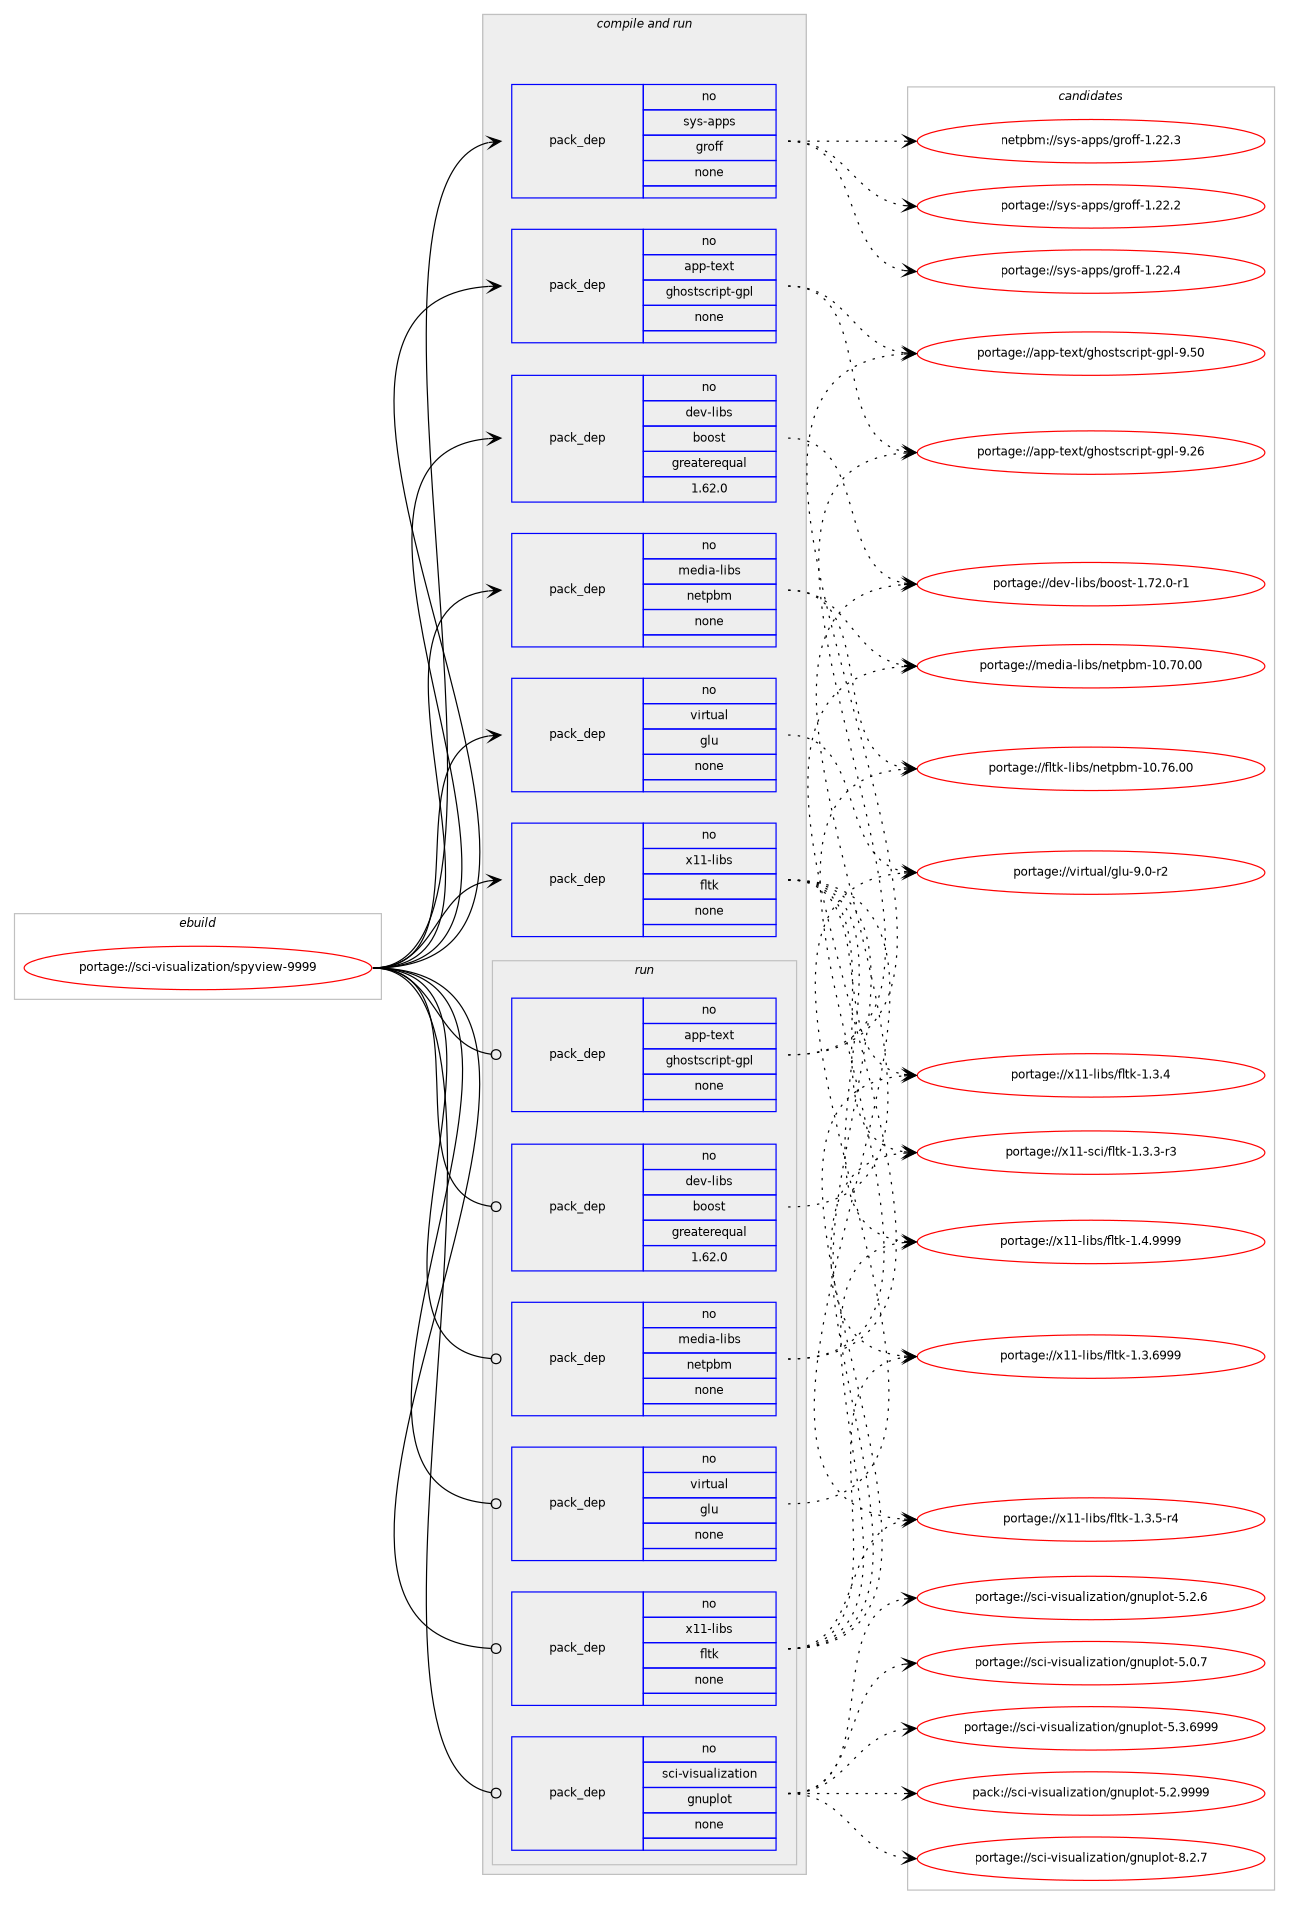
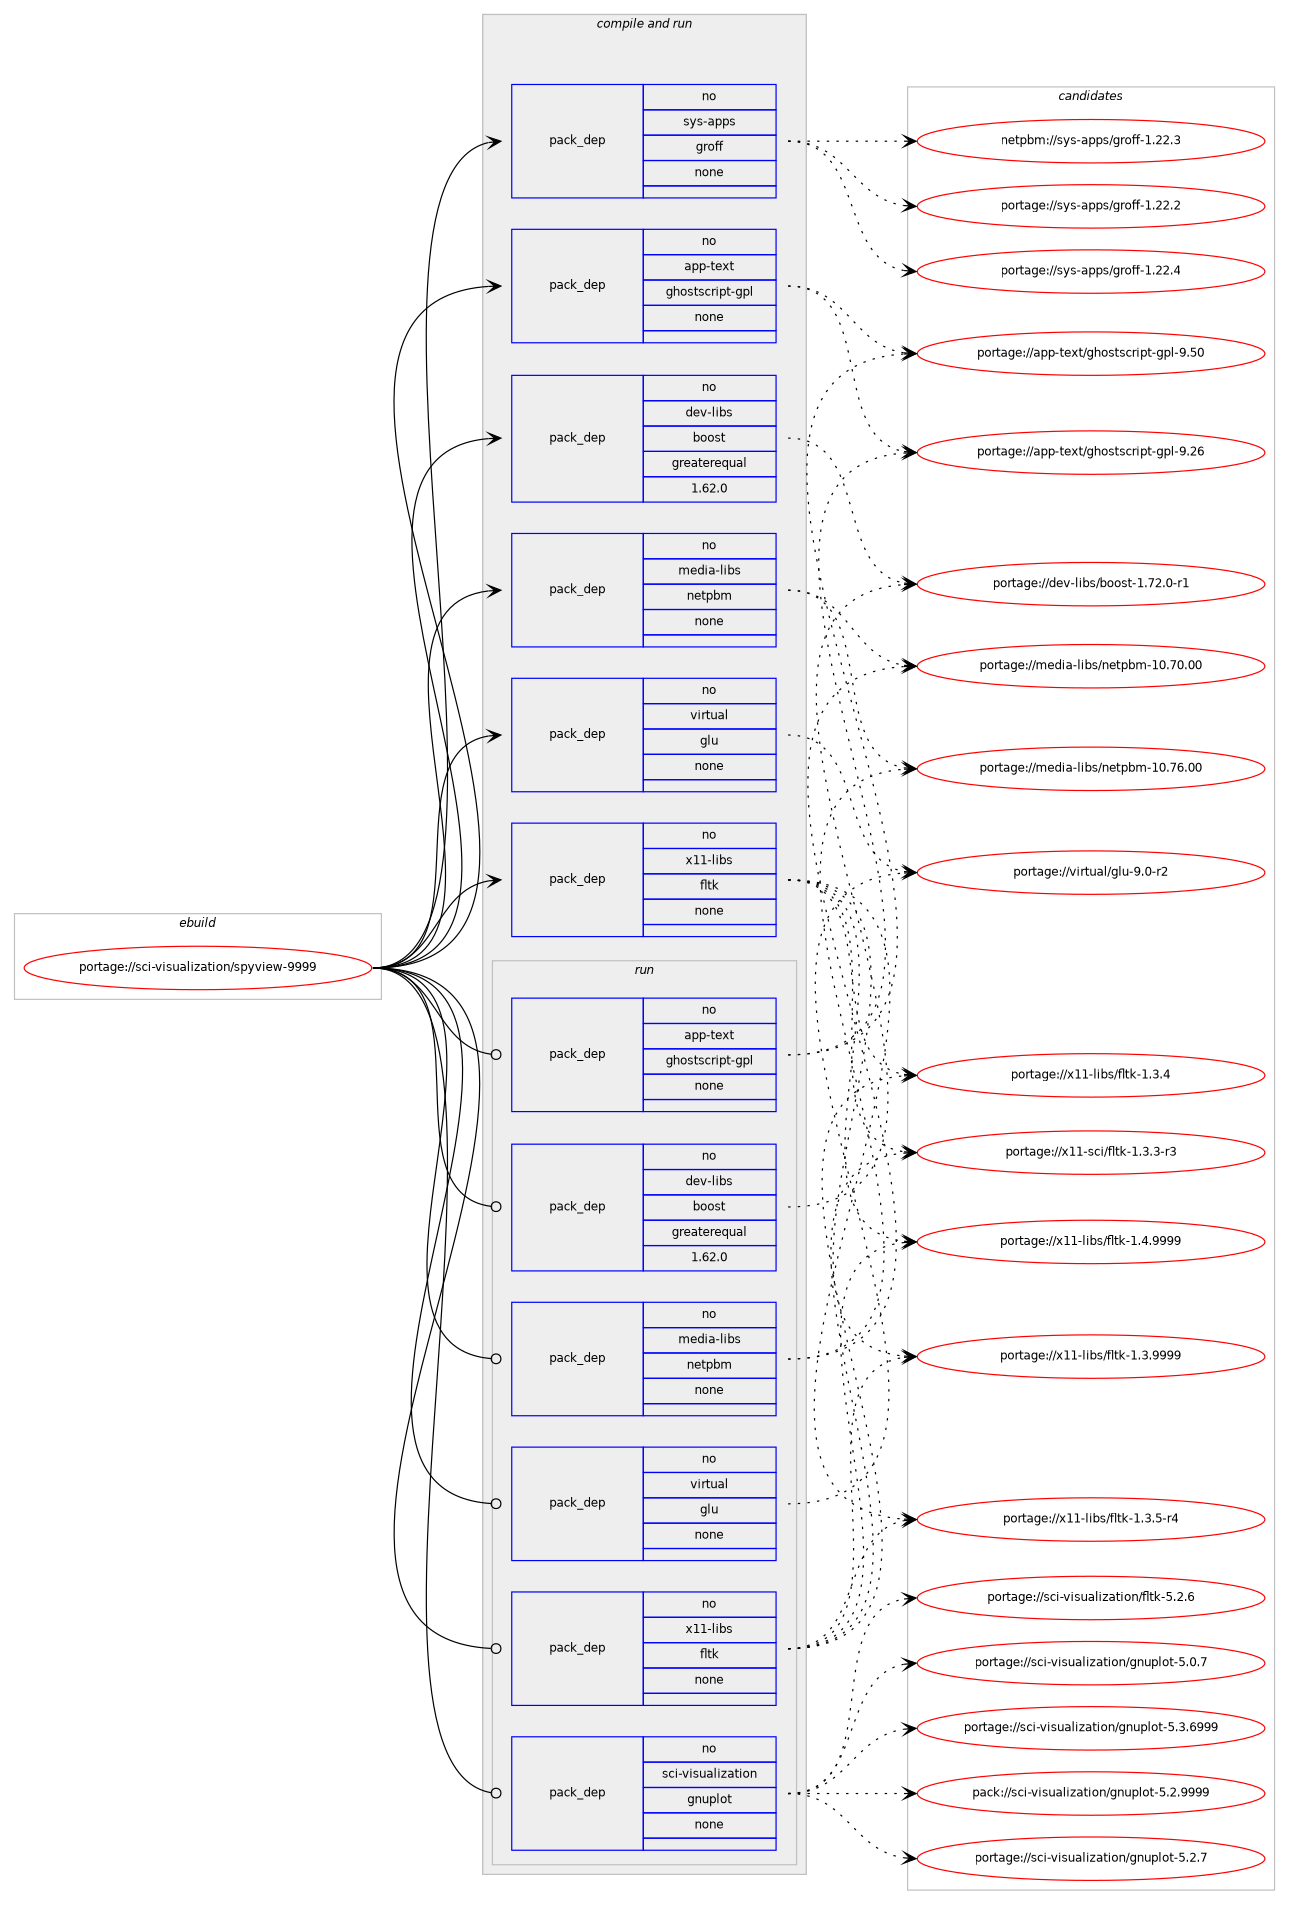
(1091, 769) -> (1091, 769)
(1091, 1357) -> (1091, 1357)
(1091, 1598) -> (1091, 1598)
(1091, 1859) -> (1091, 1859)
